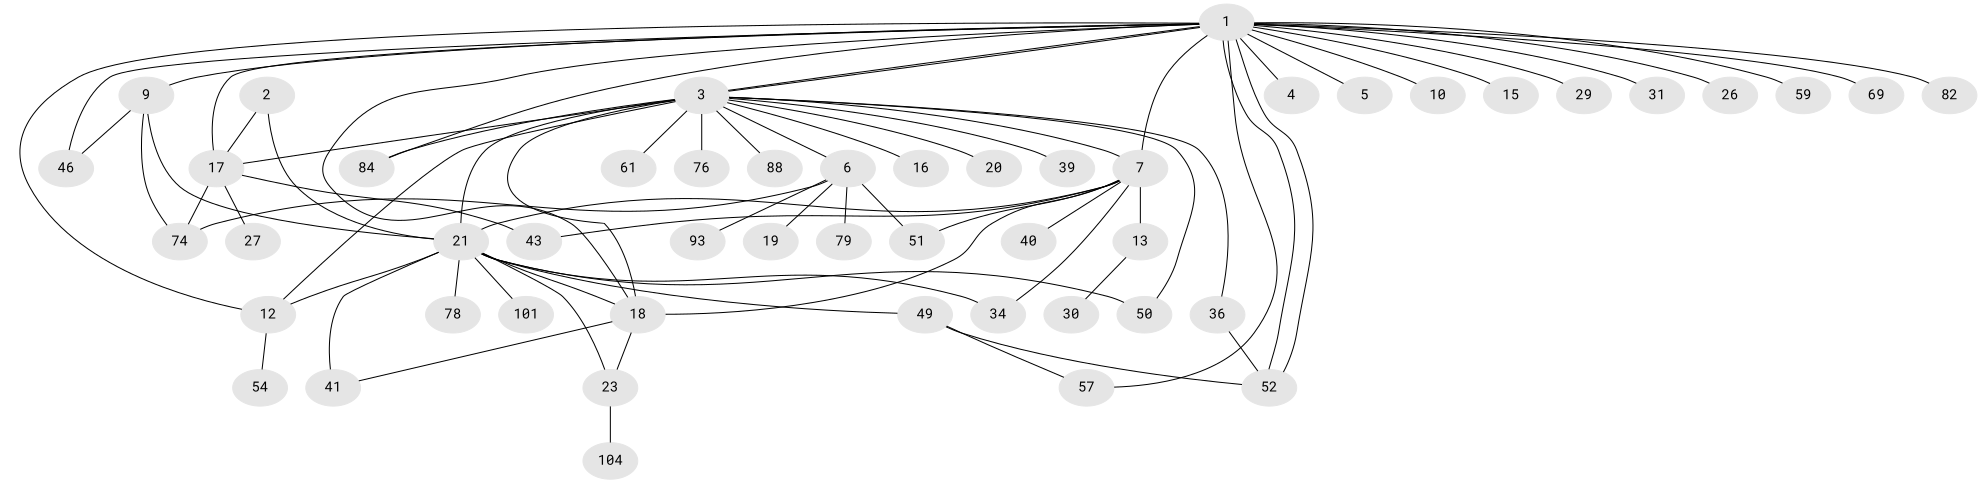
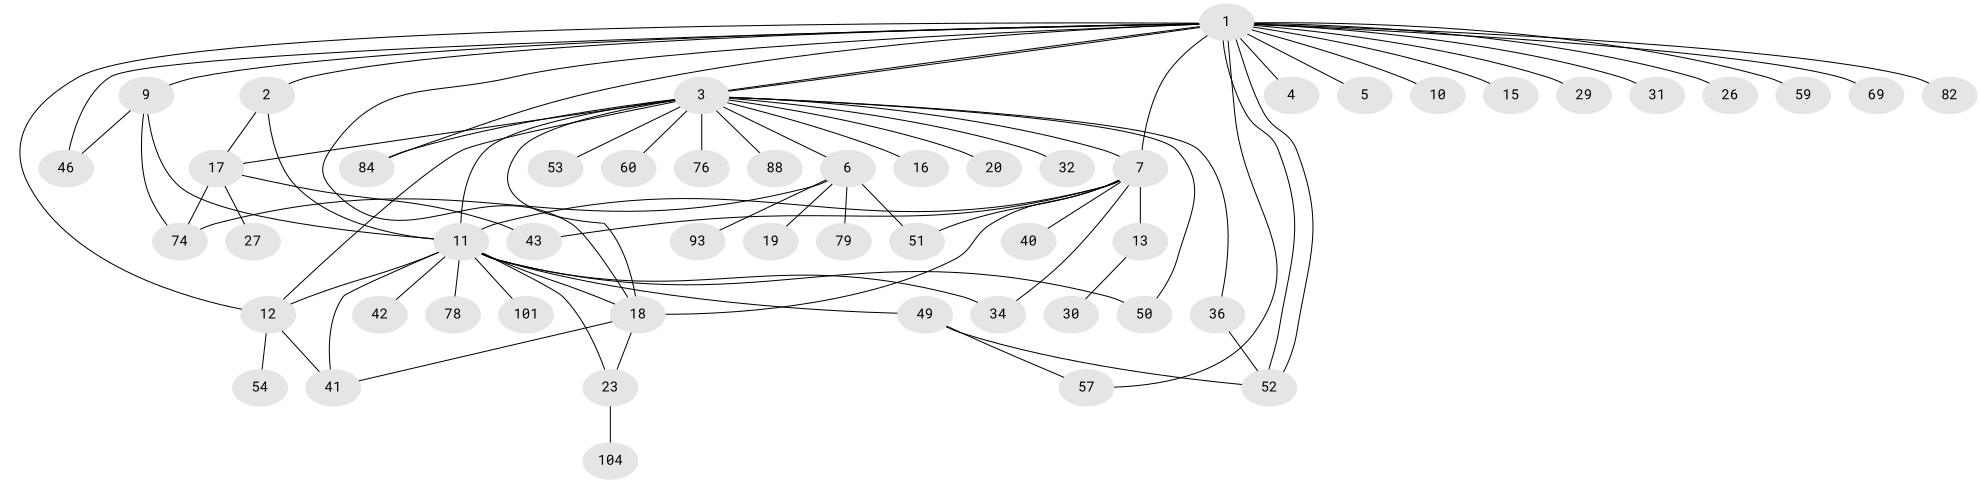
(675, 39) -> (742, 37)
none -> (556, 169)
(629, 169) -> (629, 169)
(1067, 169) -> (1067, 169)
(461, 242) -> (461, 242)
none -> (380, 315)
none -> (301, 351)
